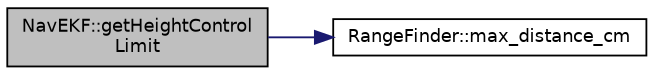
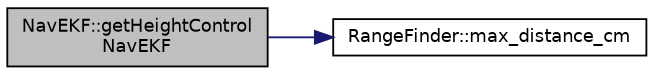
(137, 37) -> (137, 37)
